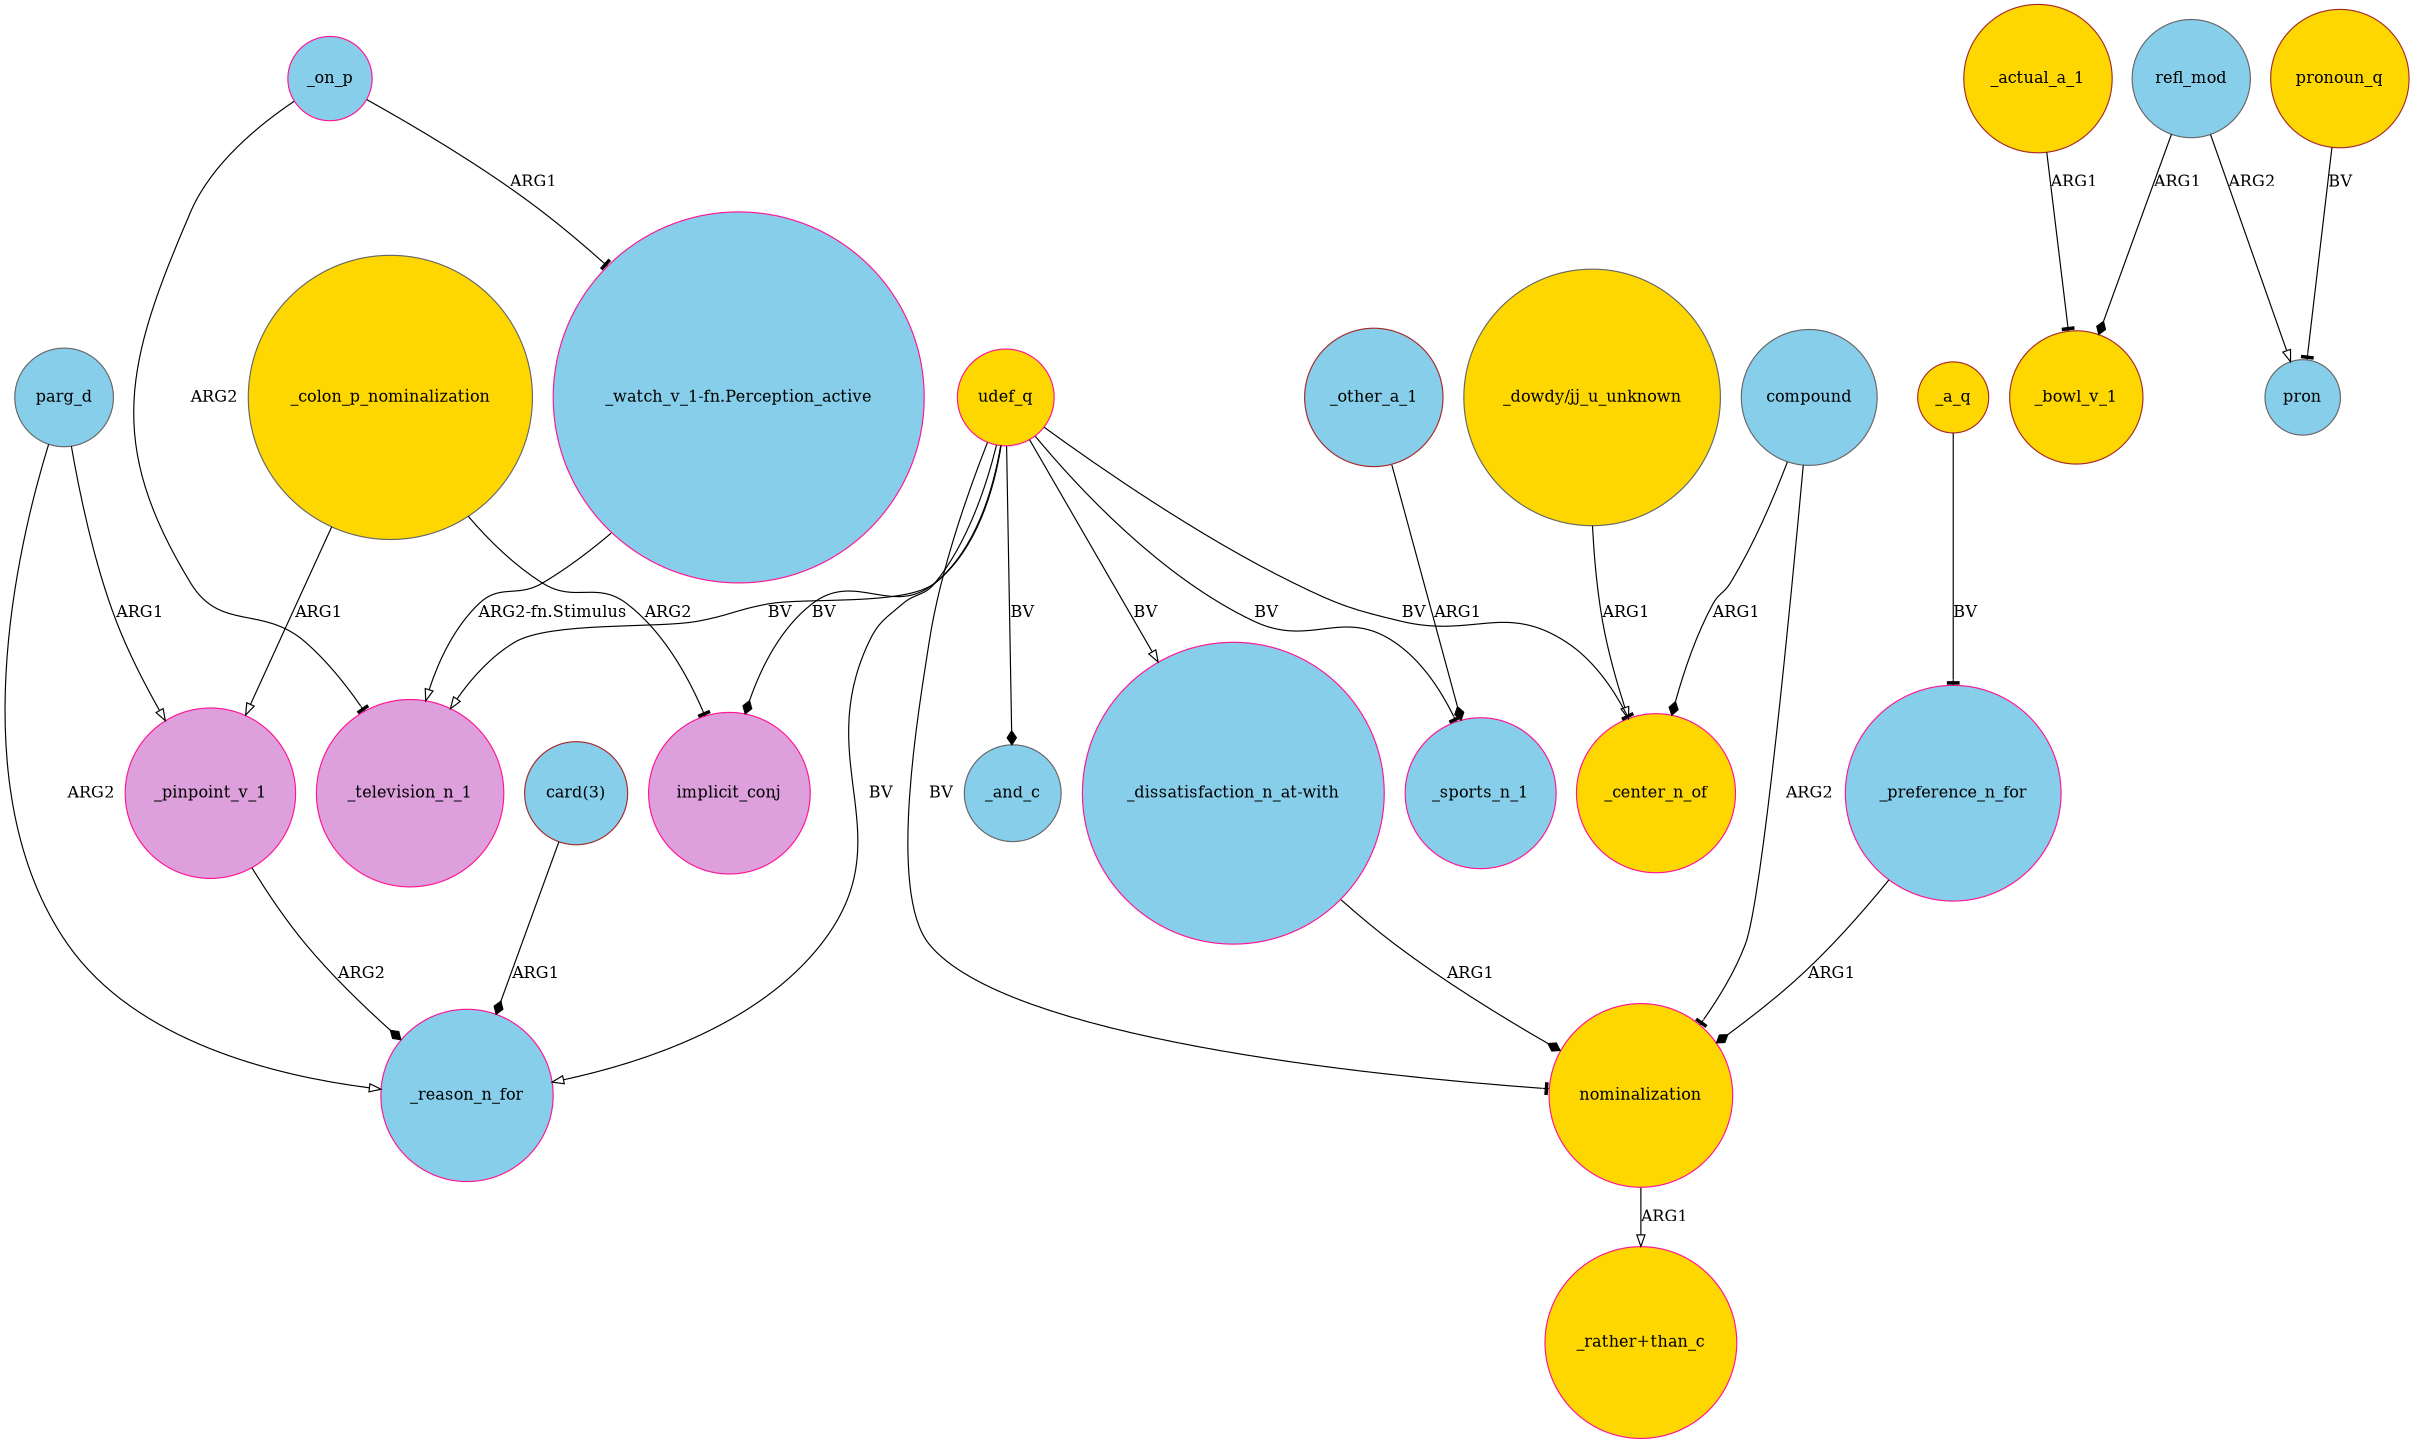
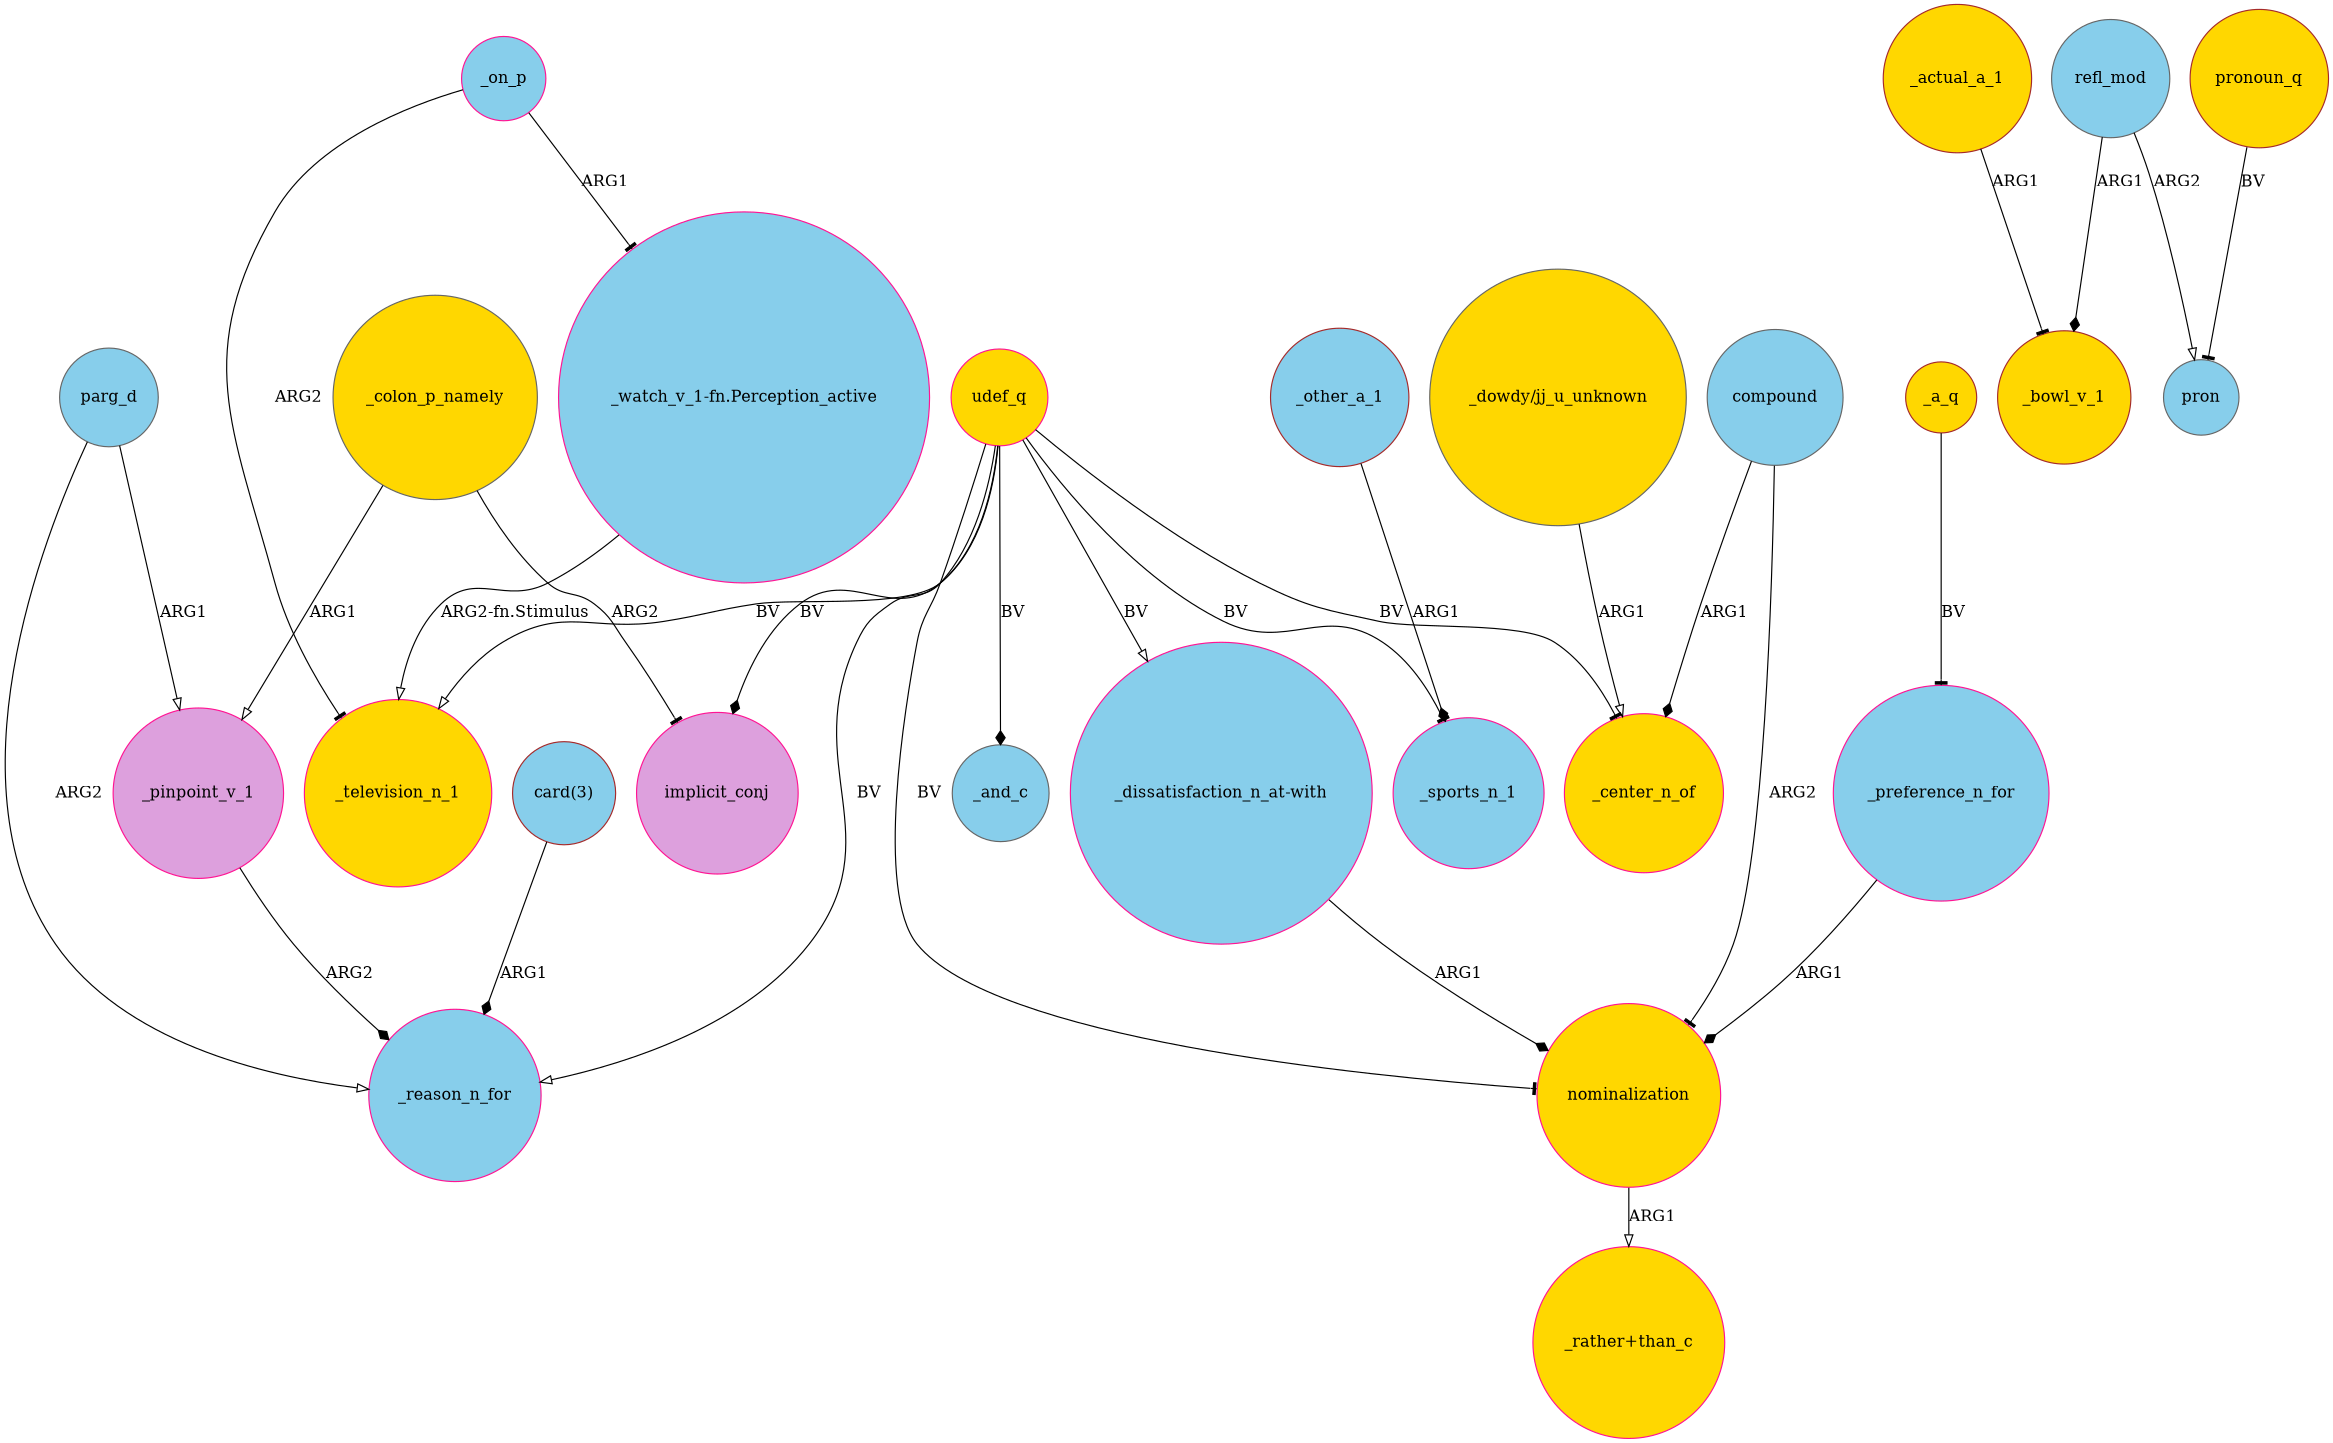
(390, 397) -> (435, 397)
(410, 793) -> (398, 793)
